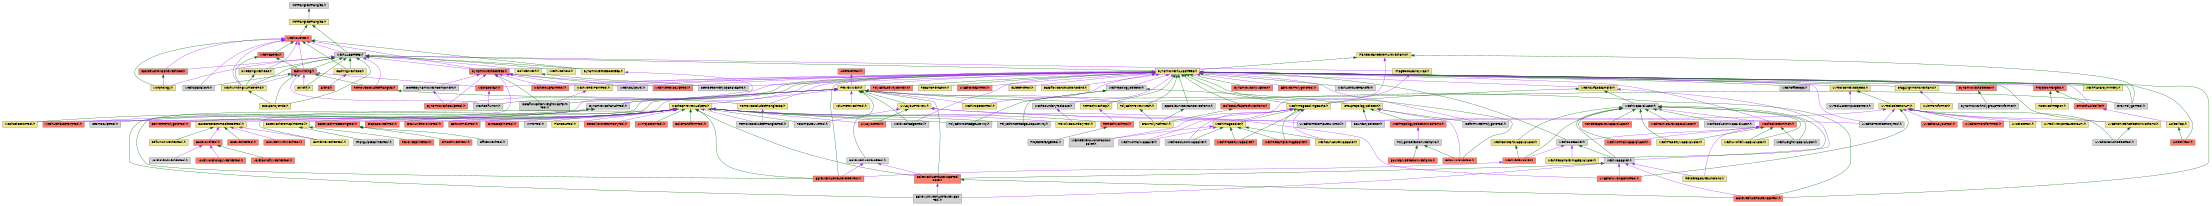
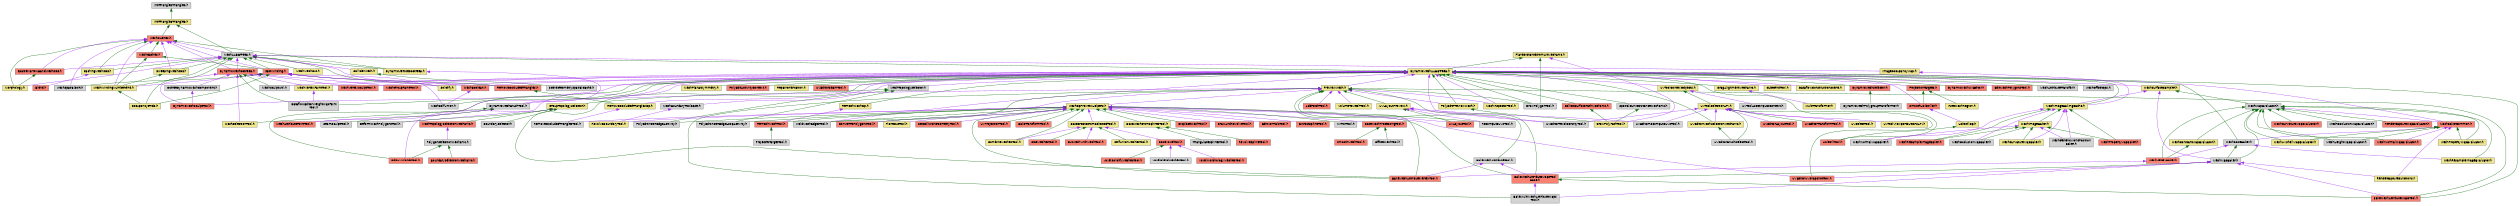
(851, 81) -> (1325, 98)
(1482, 92) -> (2121, 96)
